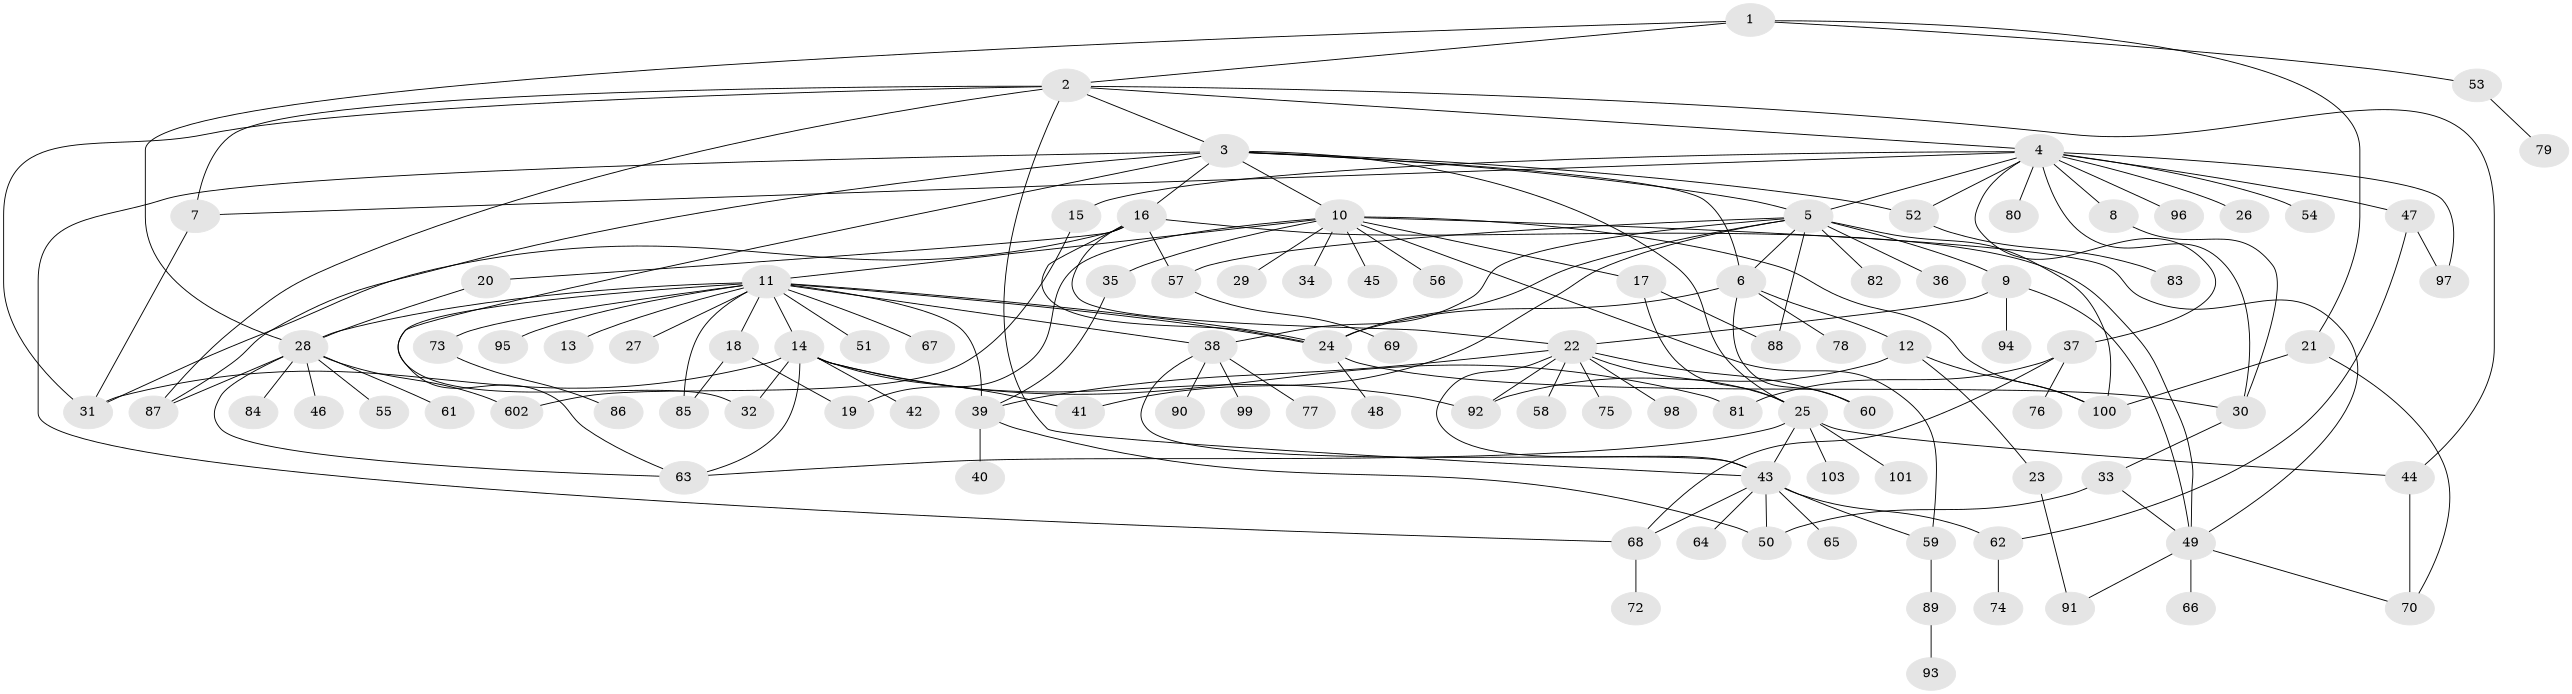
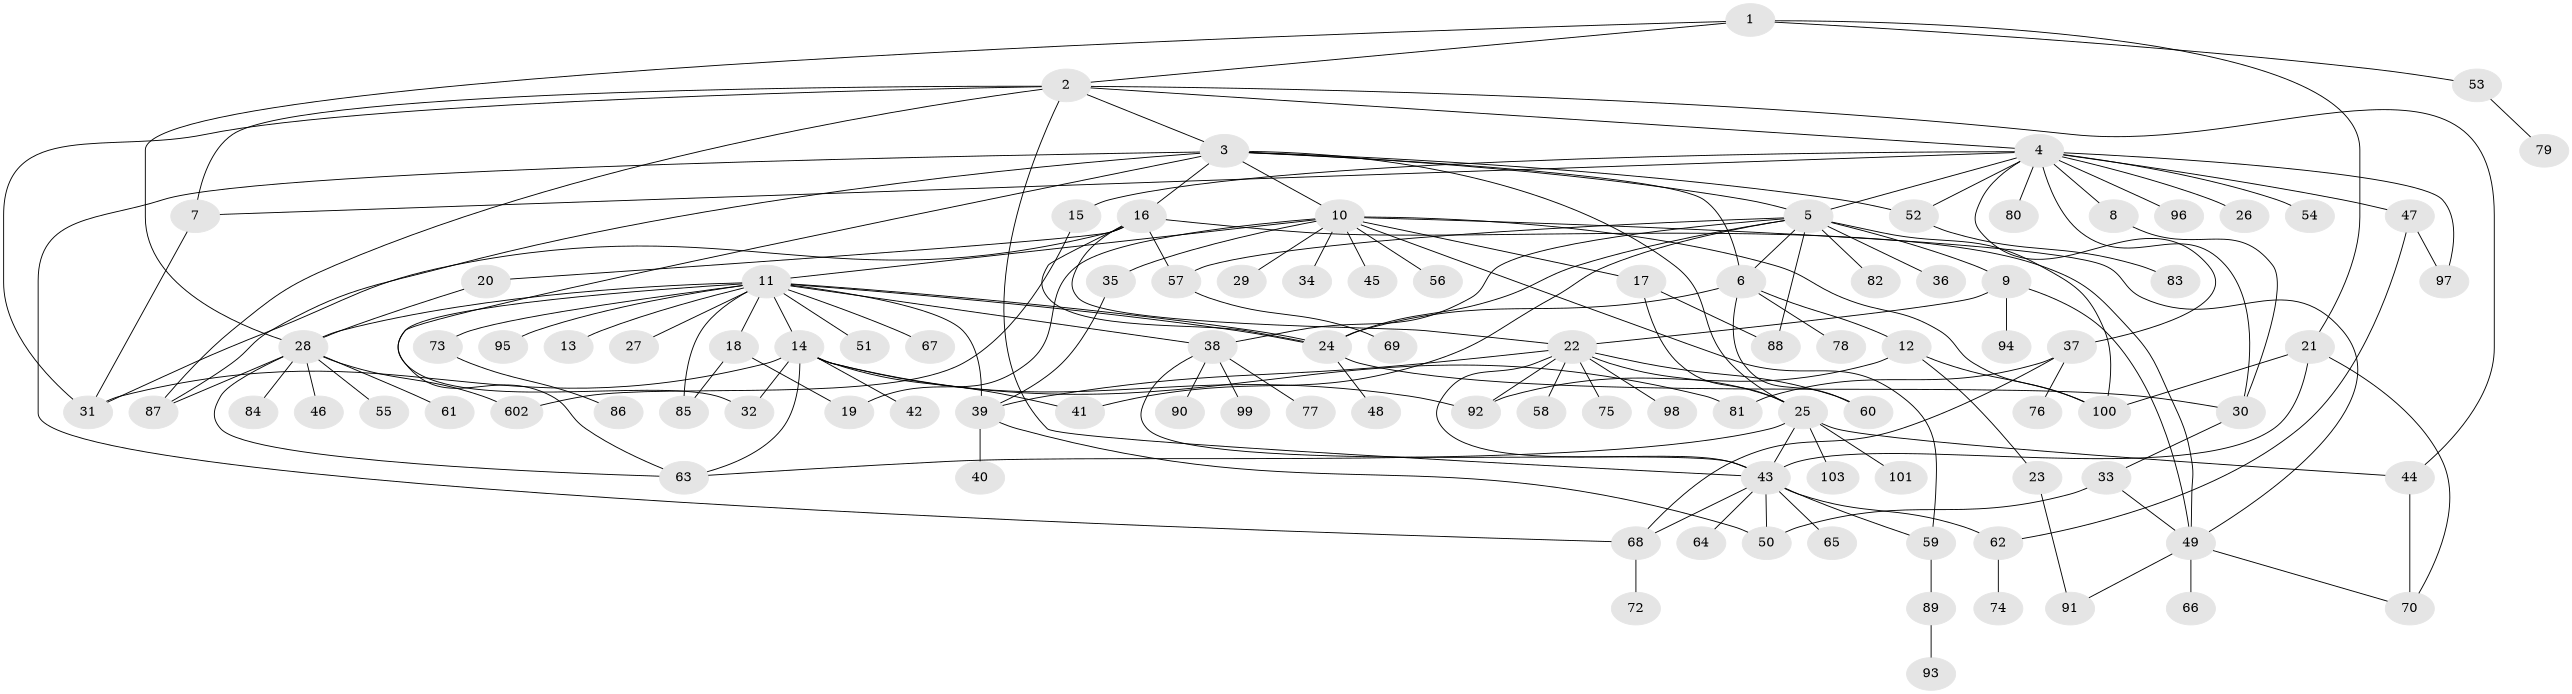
none -> (2054, 458)
